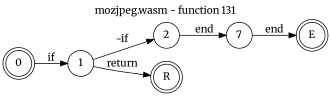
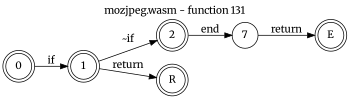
(274, 30) -> (287, 30)
(167, 35) -> (172, 35)
(81, 63) -> (84, 66)
